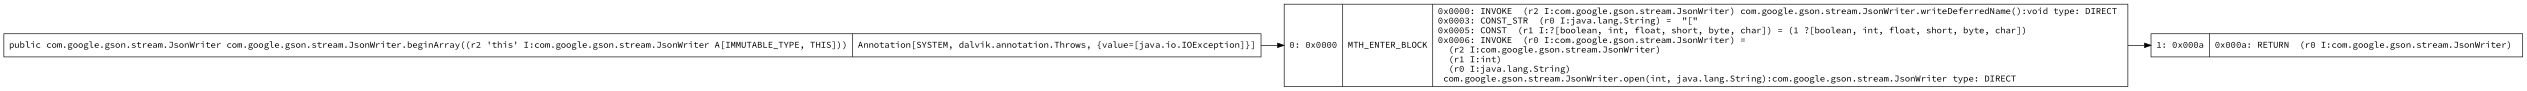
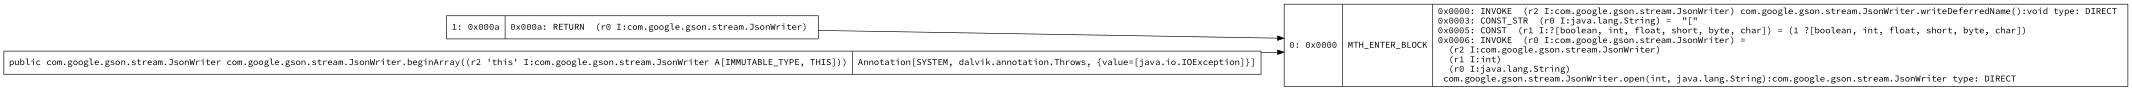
(2136, 45) -> (1048, 34)
